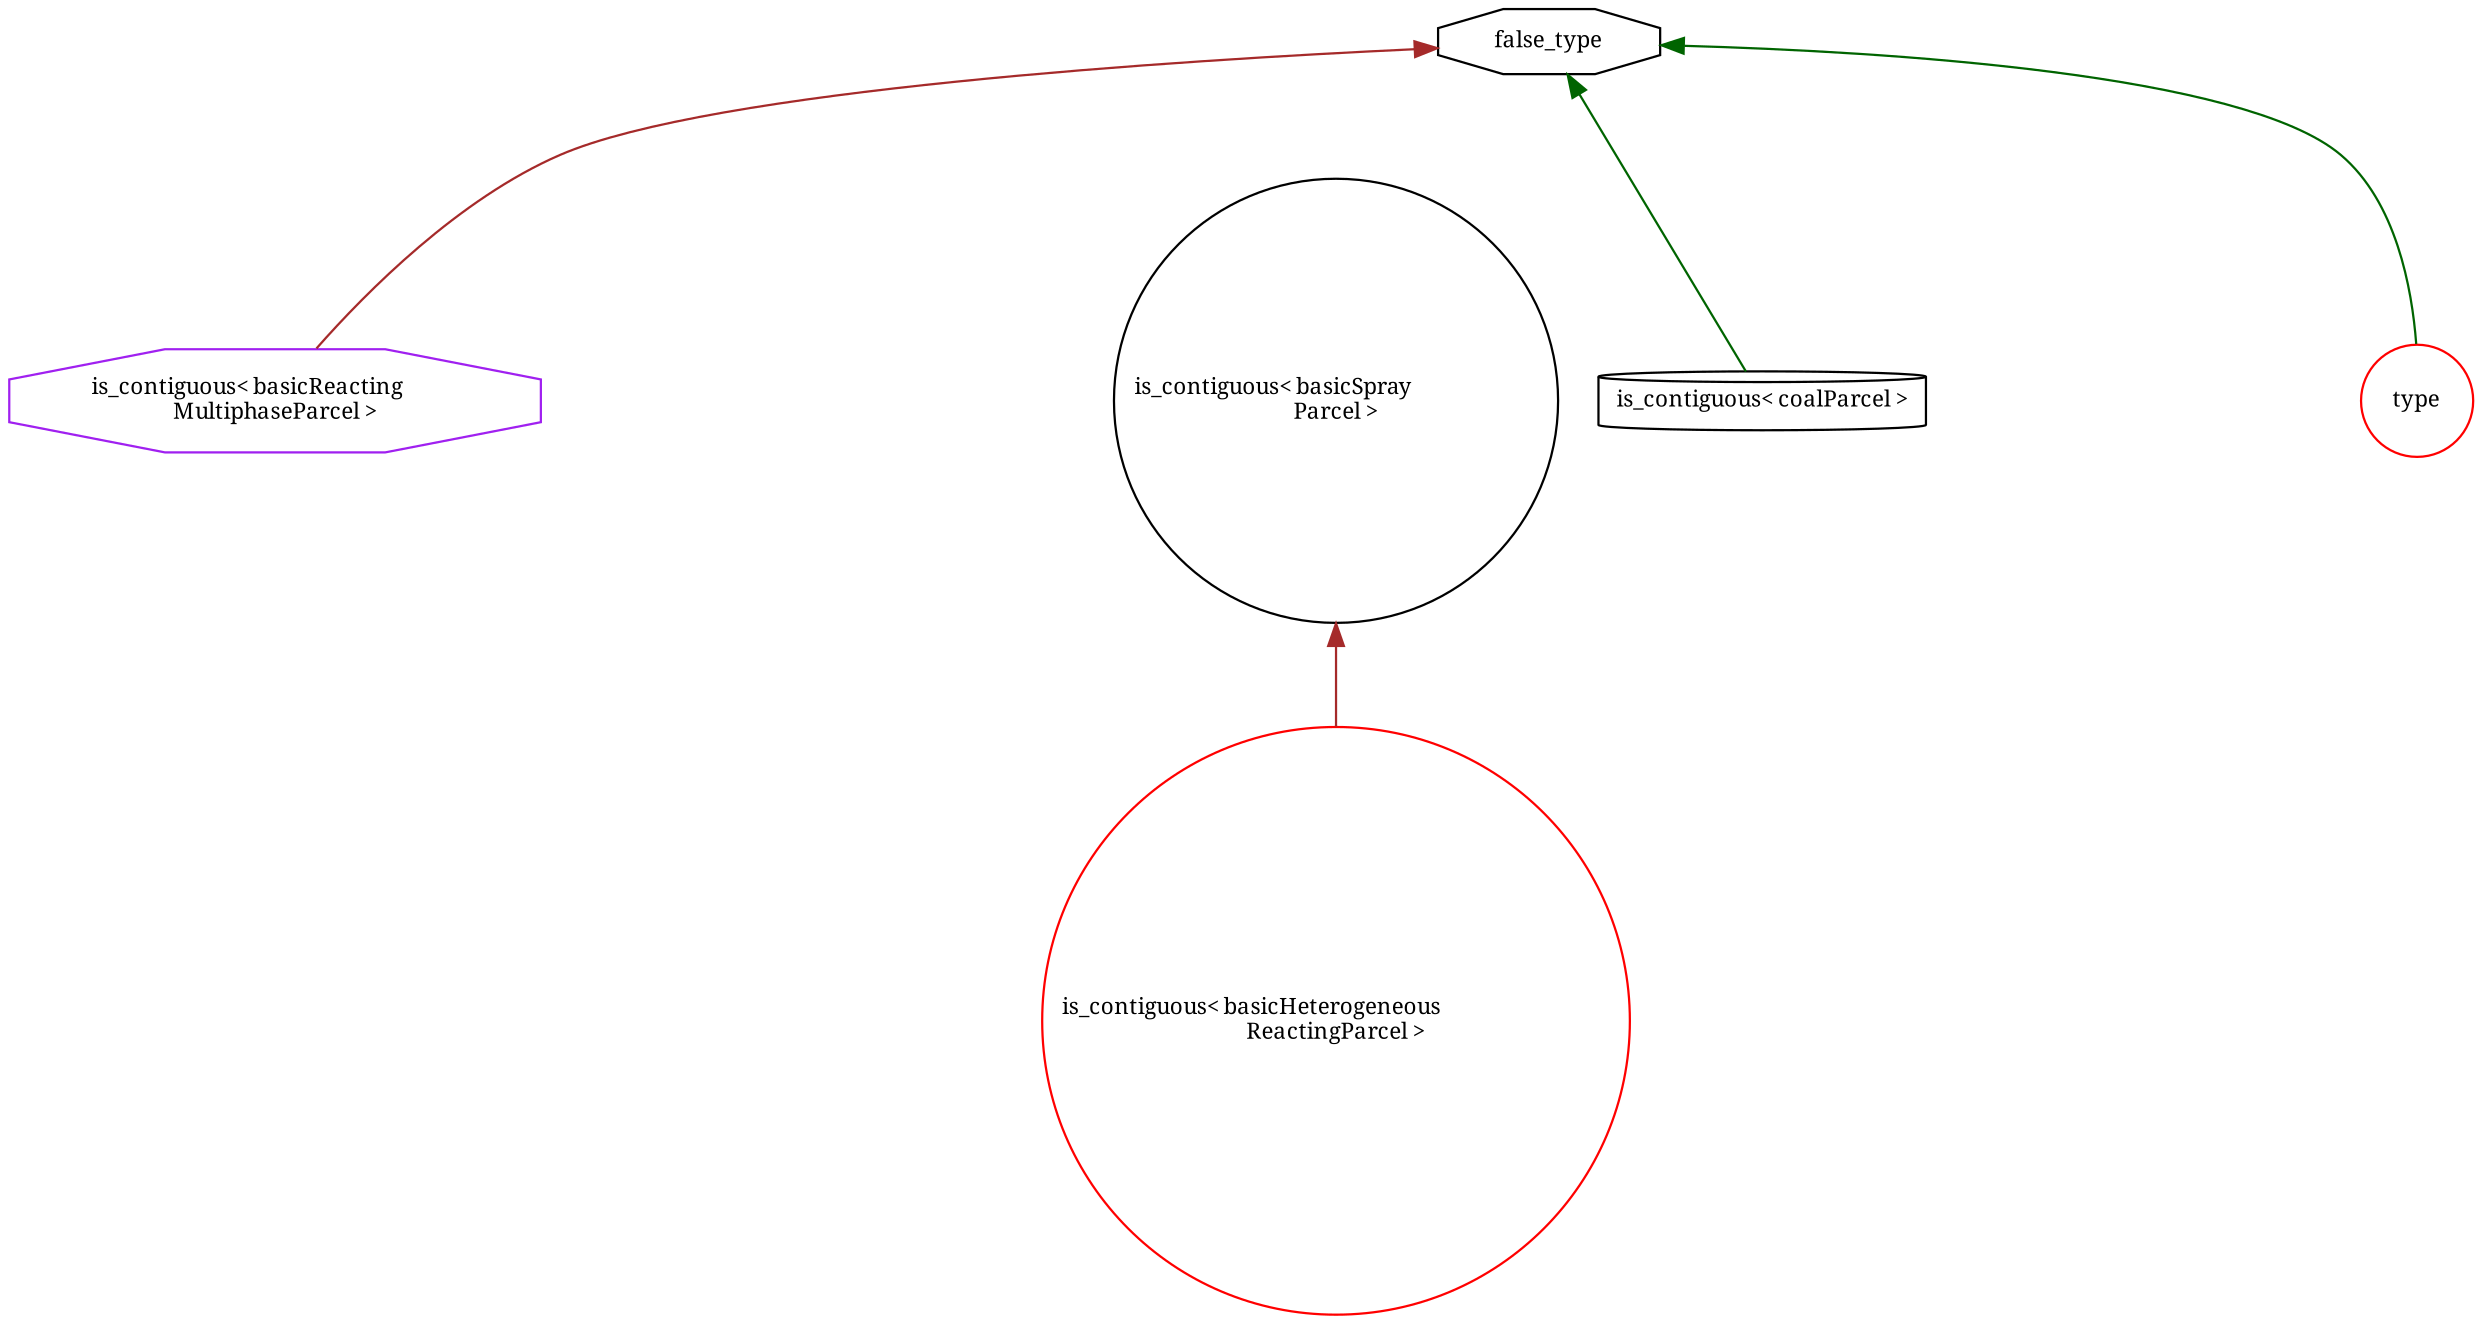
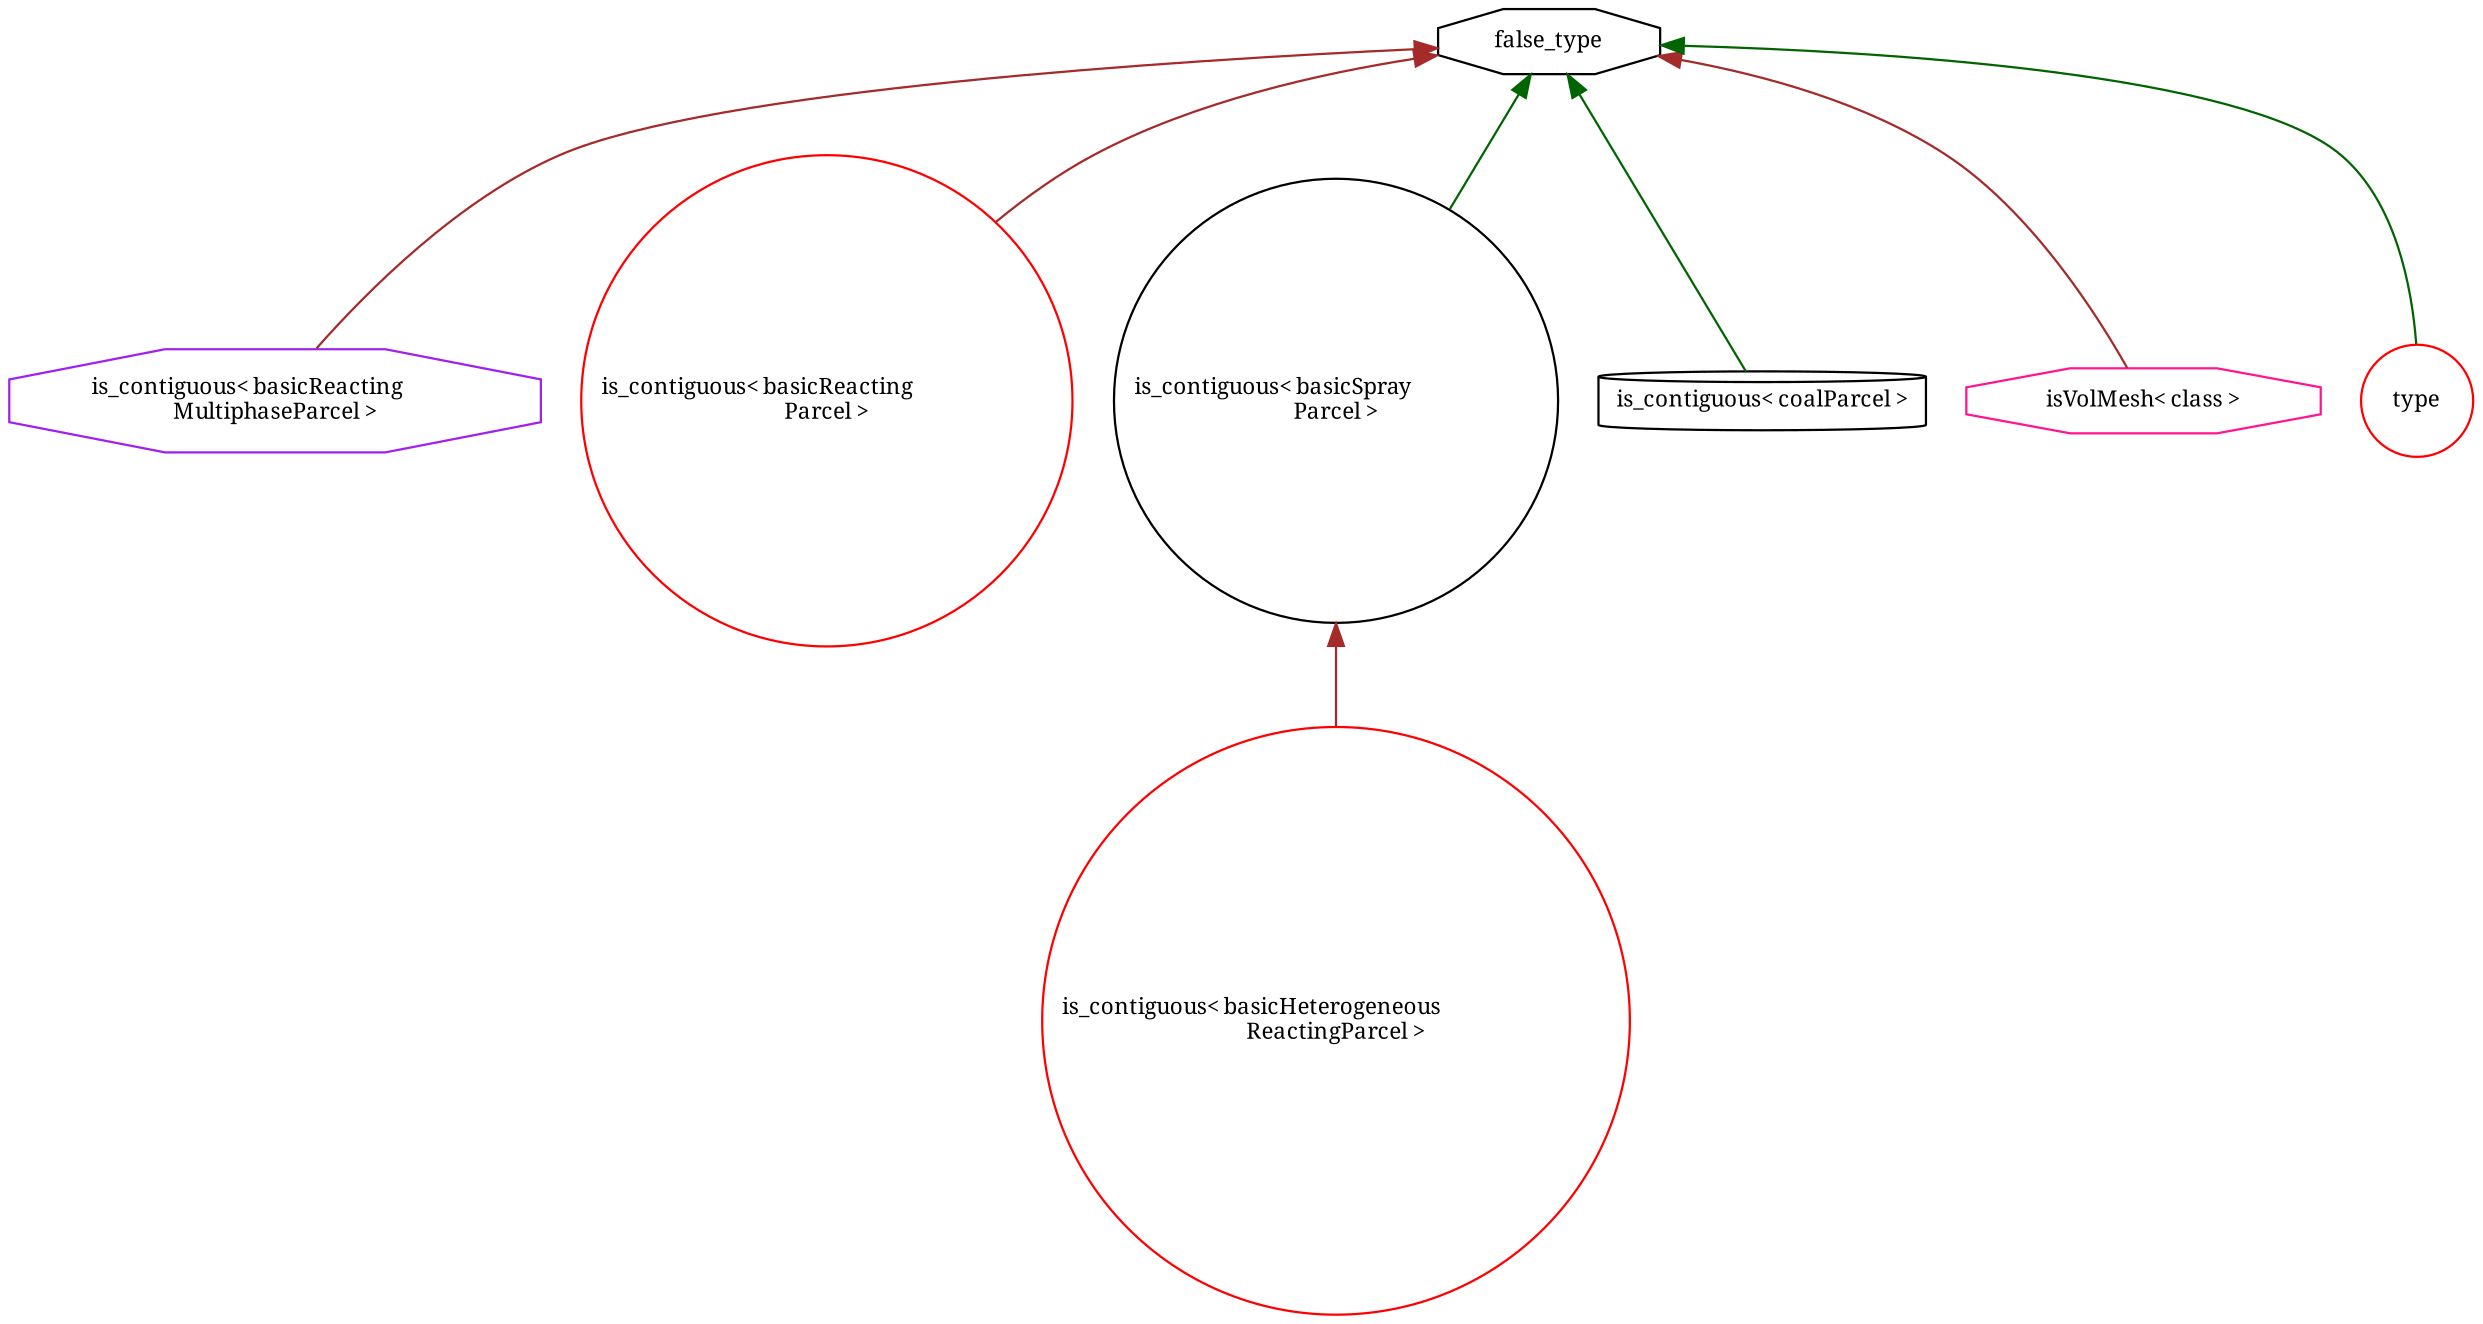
none -> (1484, 152)
none -> (827, 401)
none -> (2144, 401)
